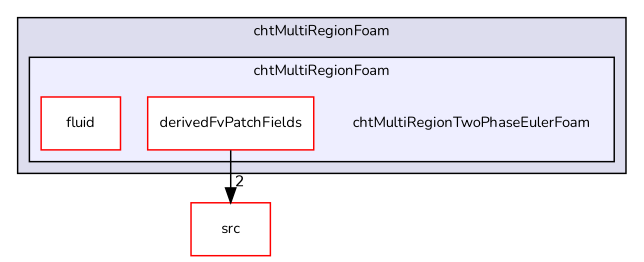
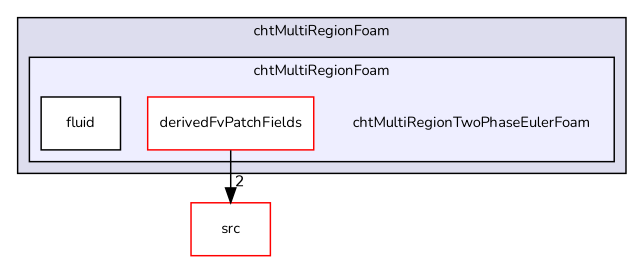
(81, 123) -> (81, 123)
